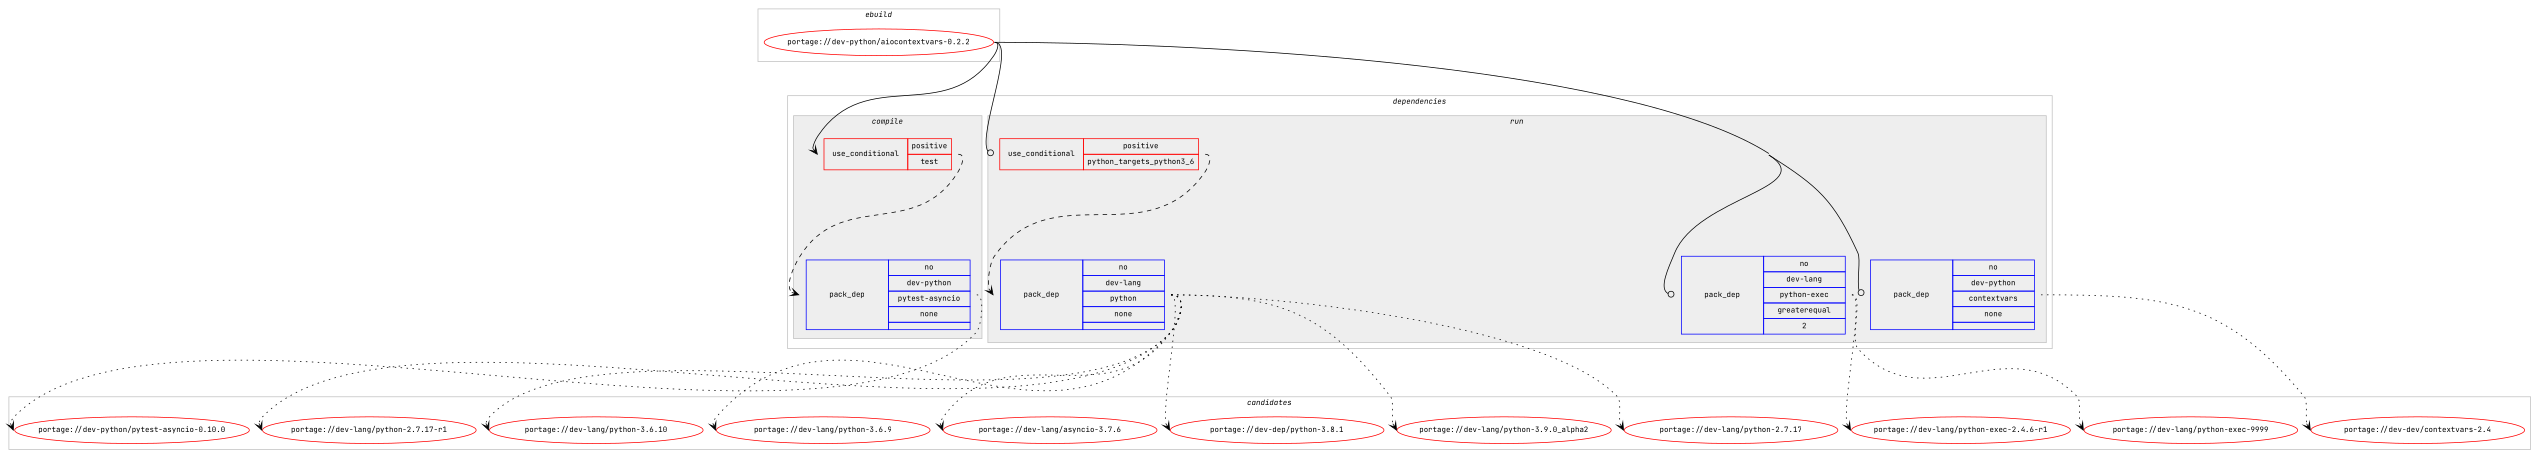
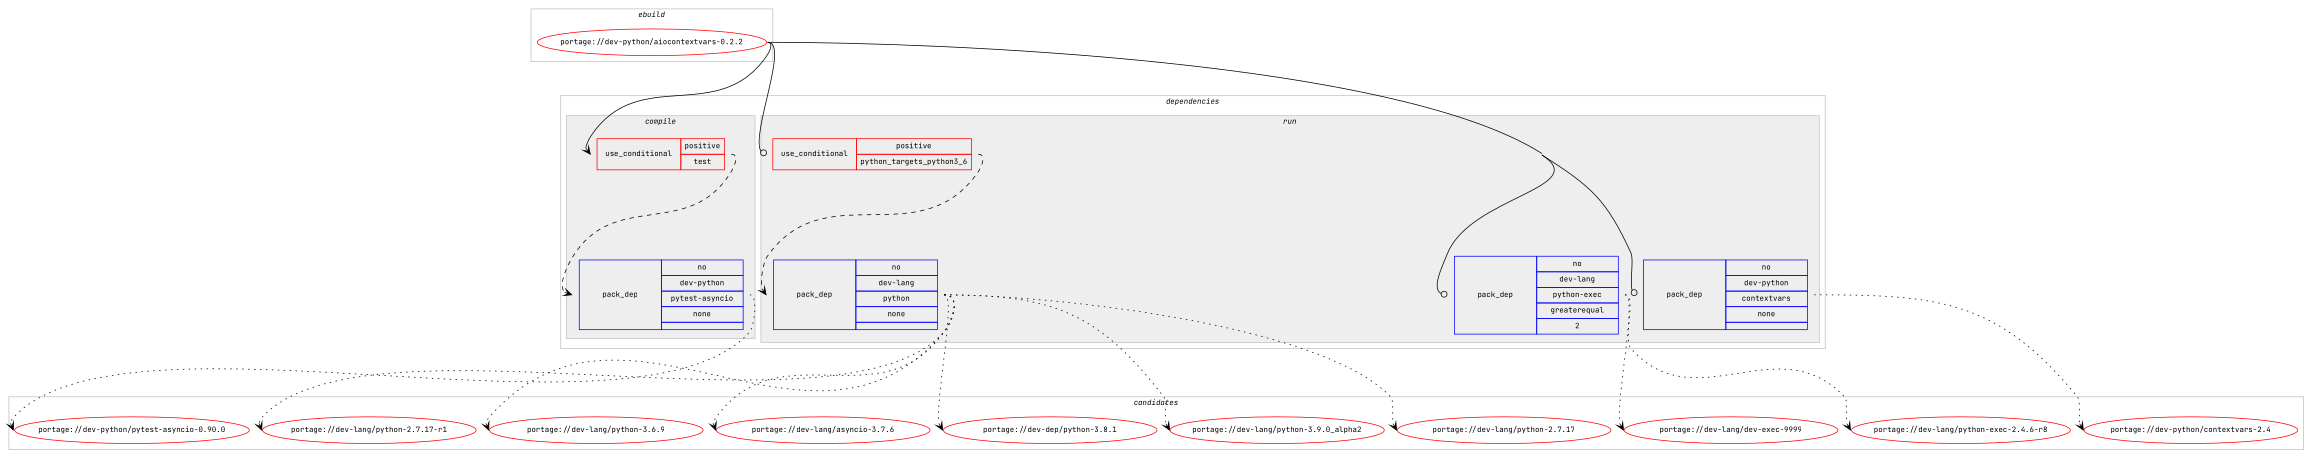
(132, 430) -> (132, 430)
(596, 430) -> none
(1961, 430) -> (1961, 430)
(2191, 430) -> (1731, 430)
(2418, 430) -> (2191, 430)
